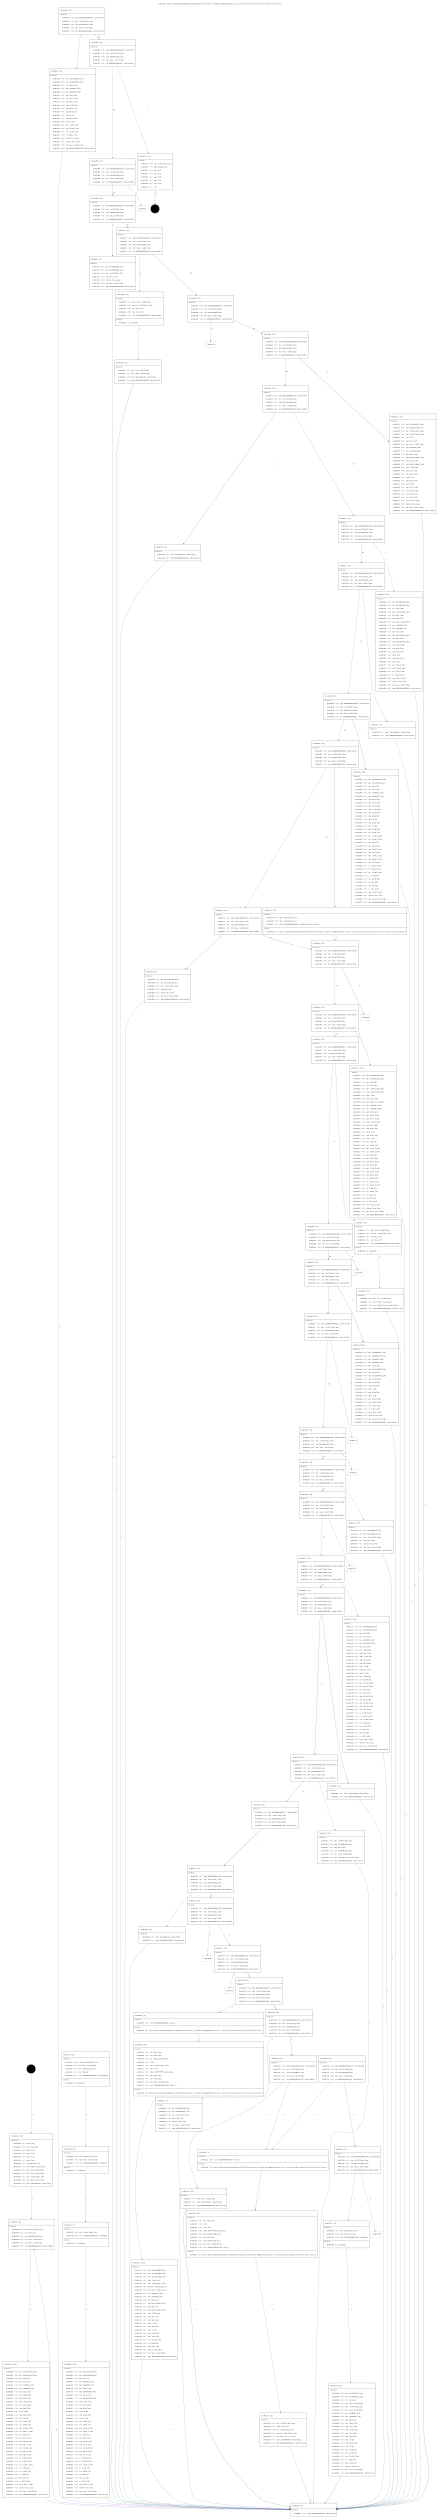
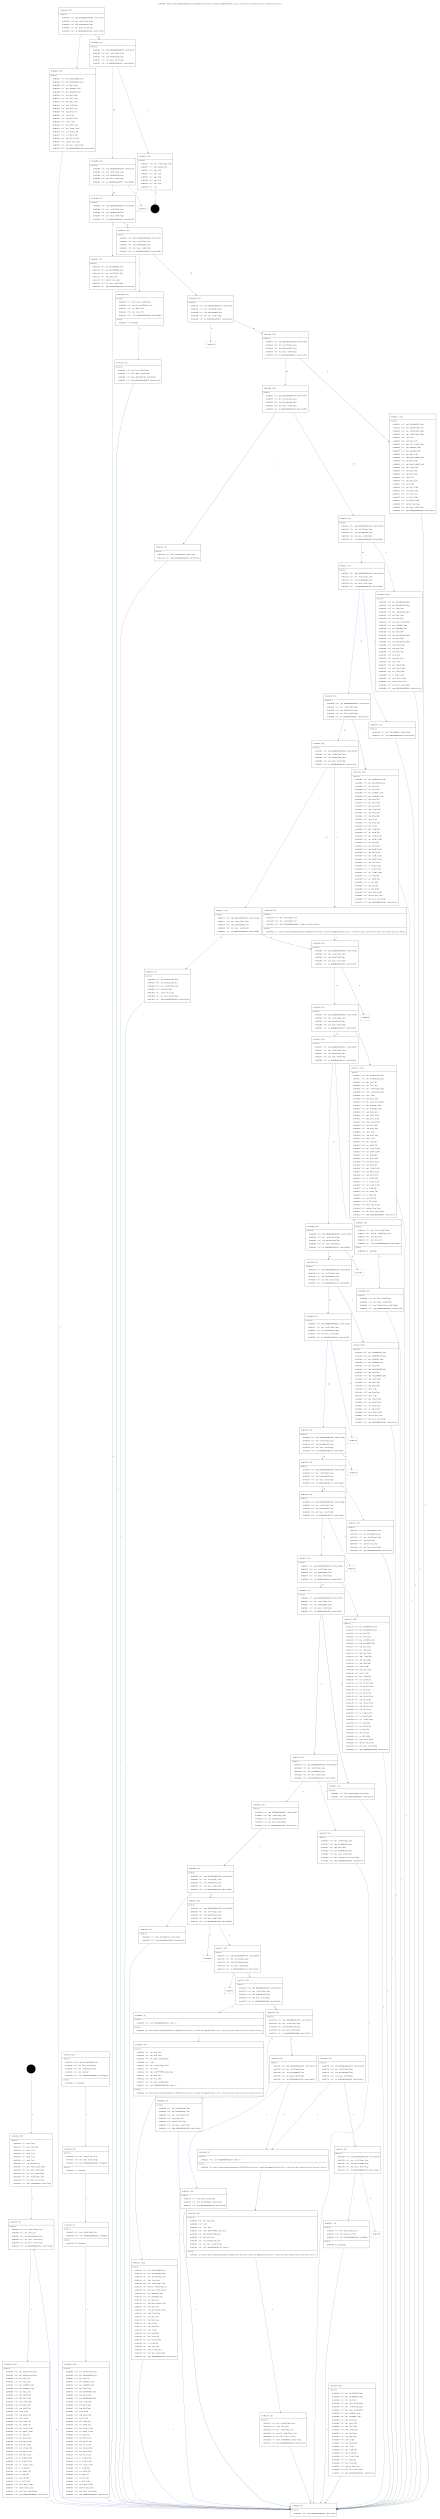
(349, 2315) -> (326, 2375)
